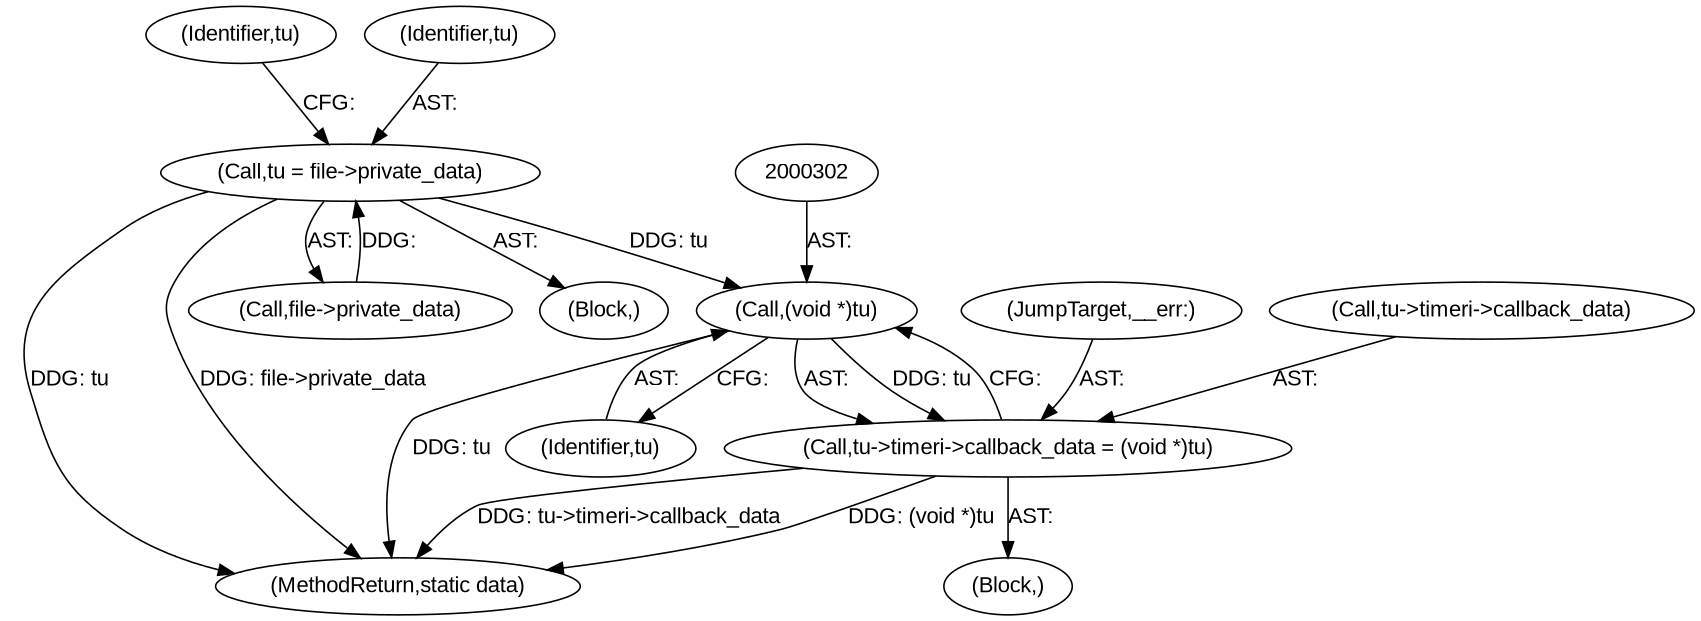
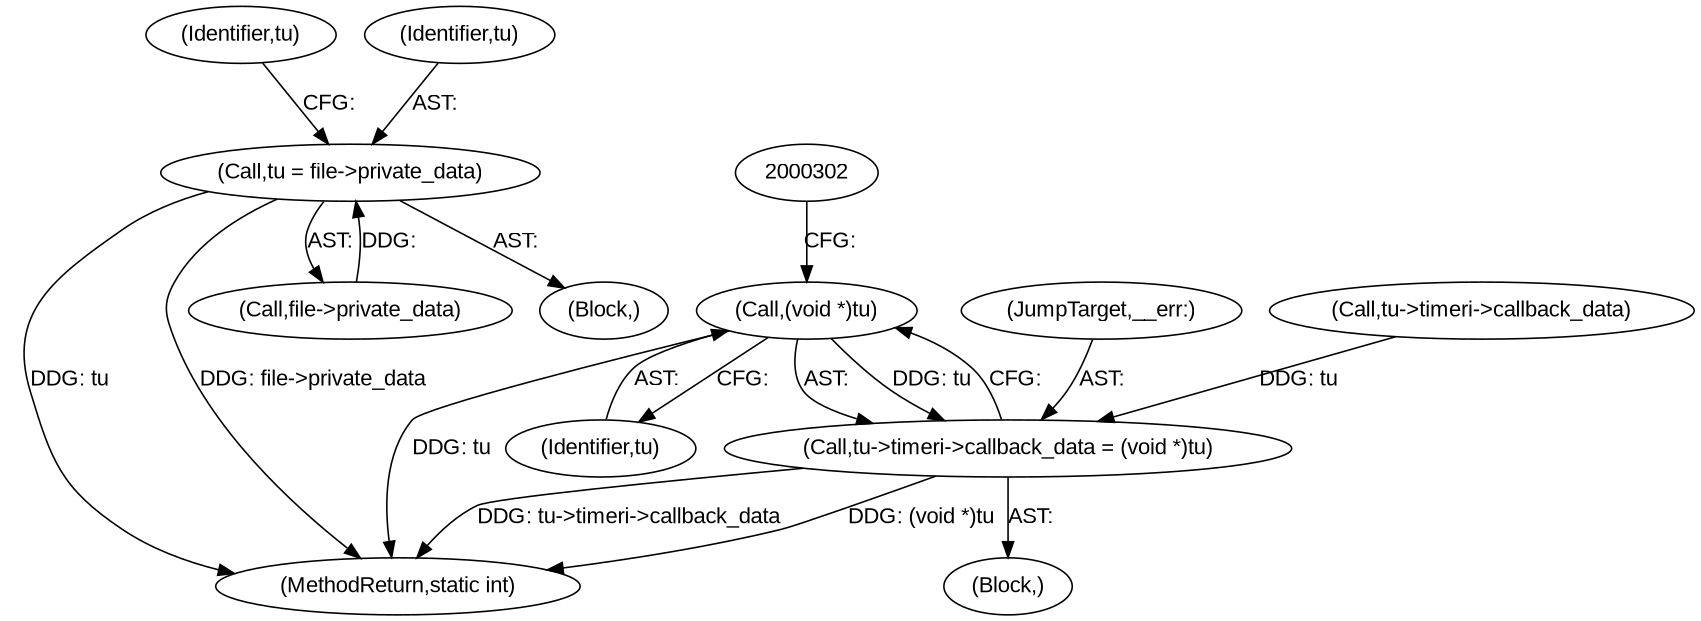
(582, 239) -> none
(833, 242) -> (833, 242)
(1299, 380) -> (1299, 380)
(398, 586) -> (398, 586)
